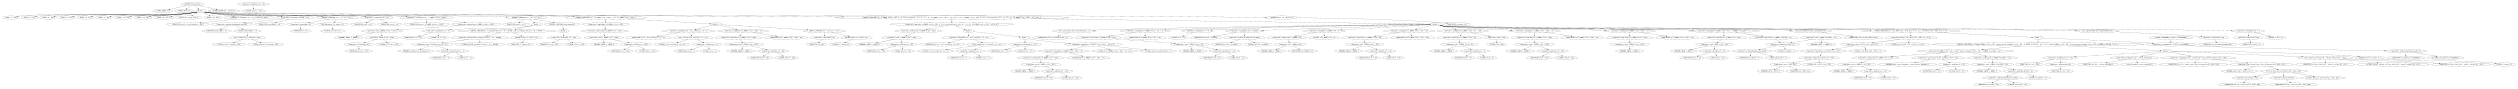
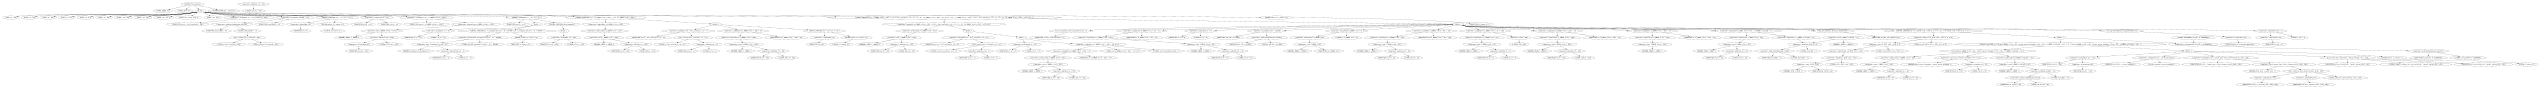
none -> (1177, 38)
